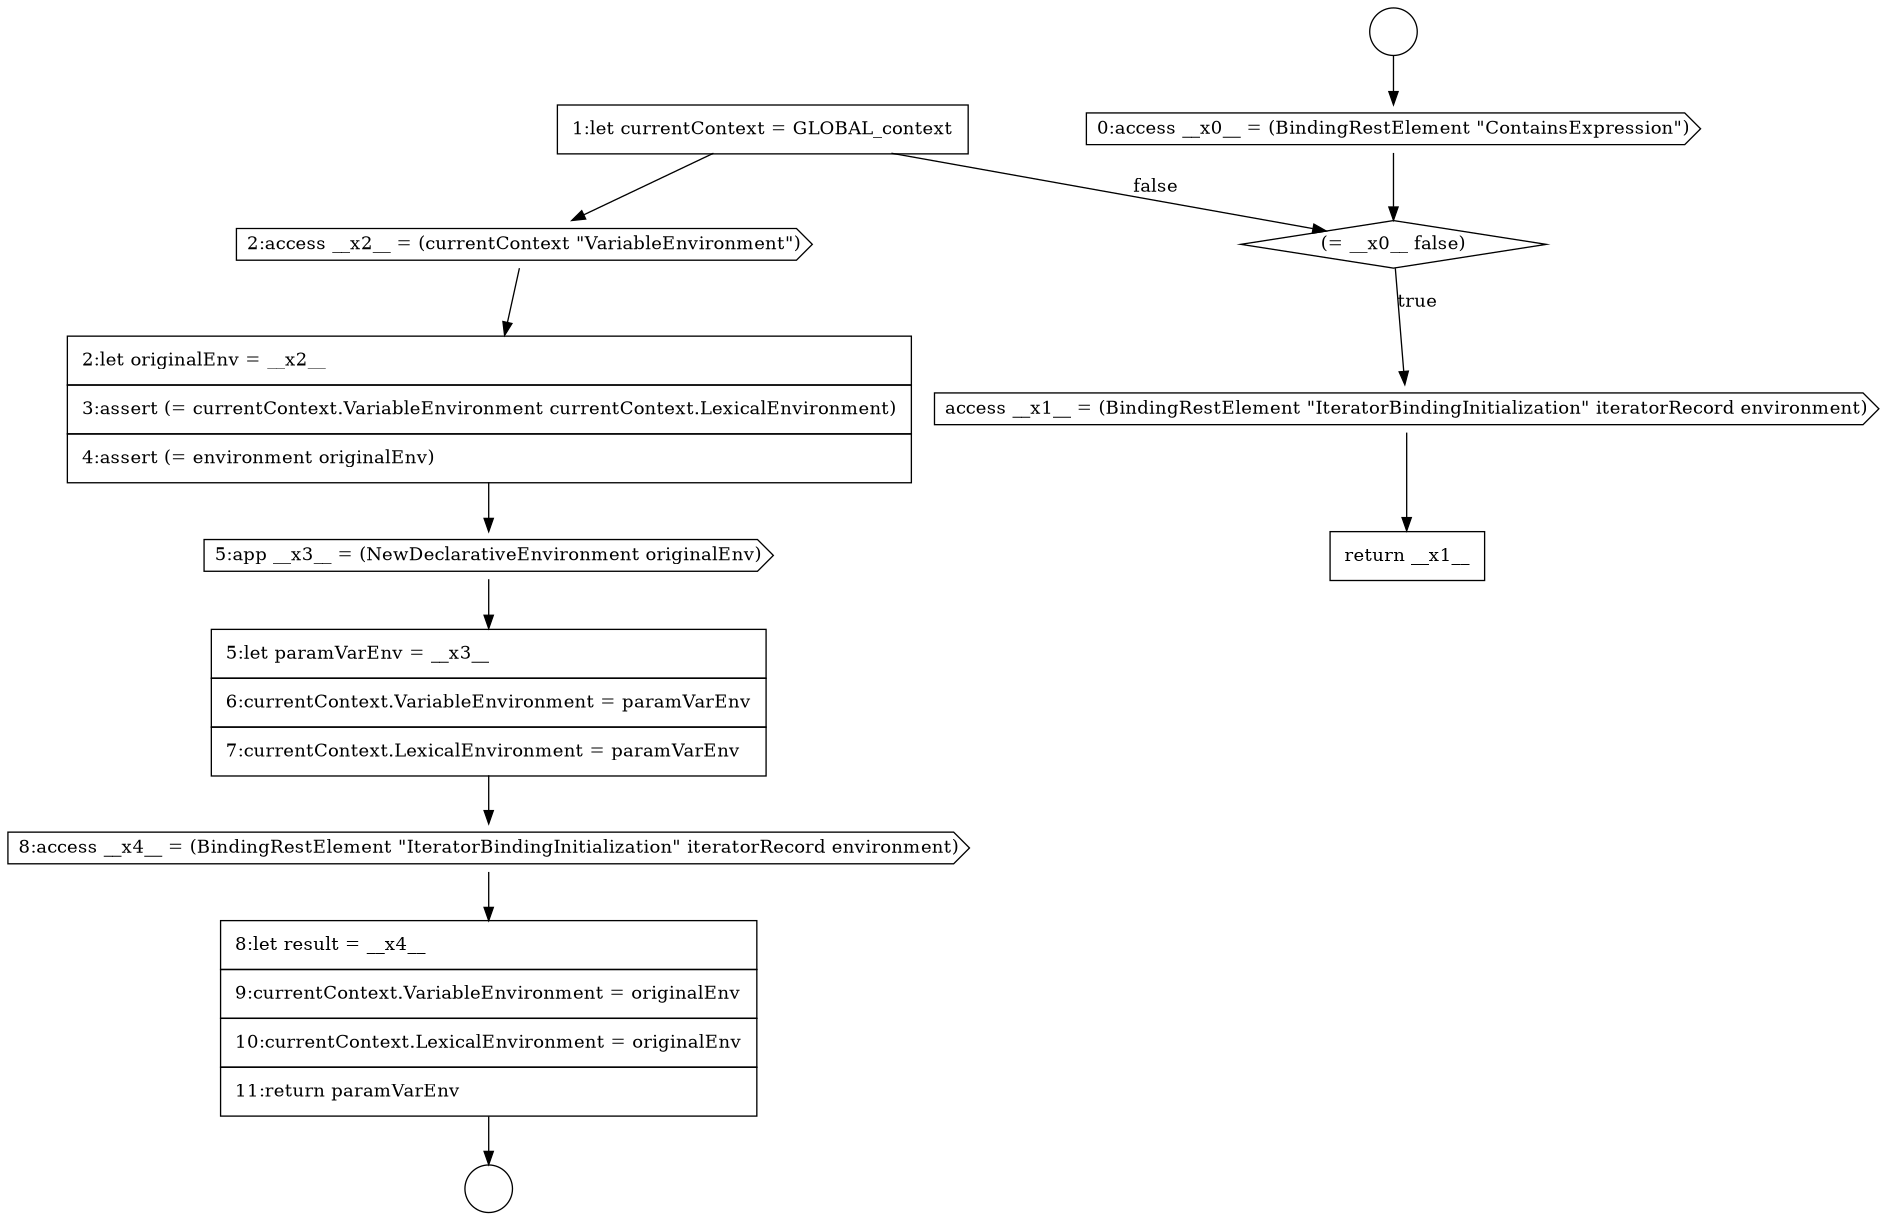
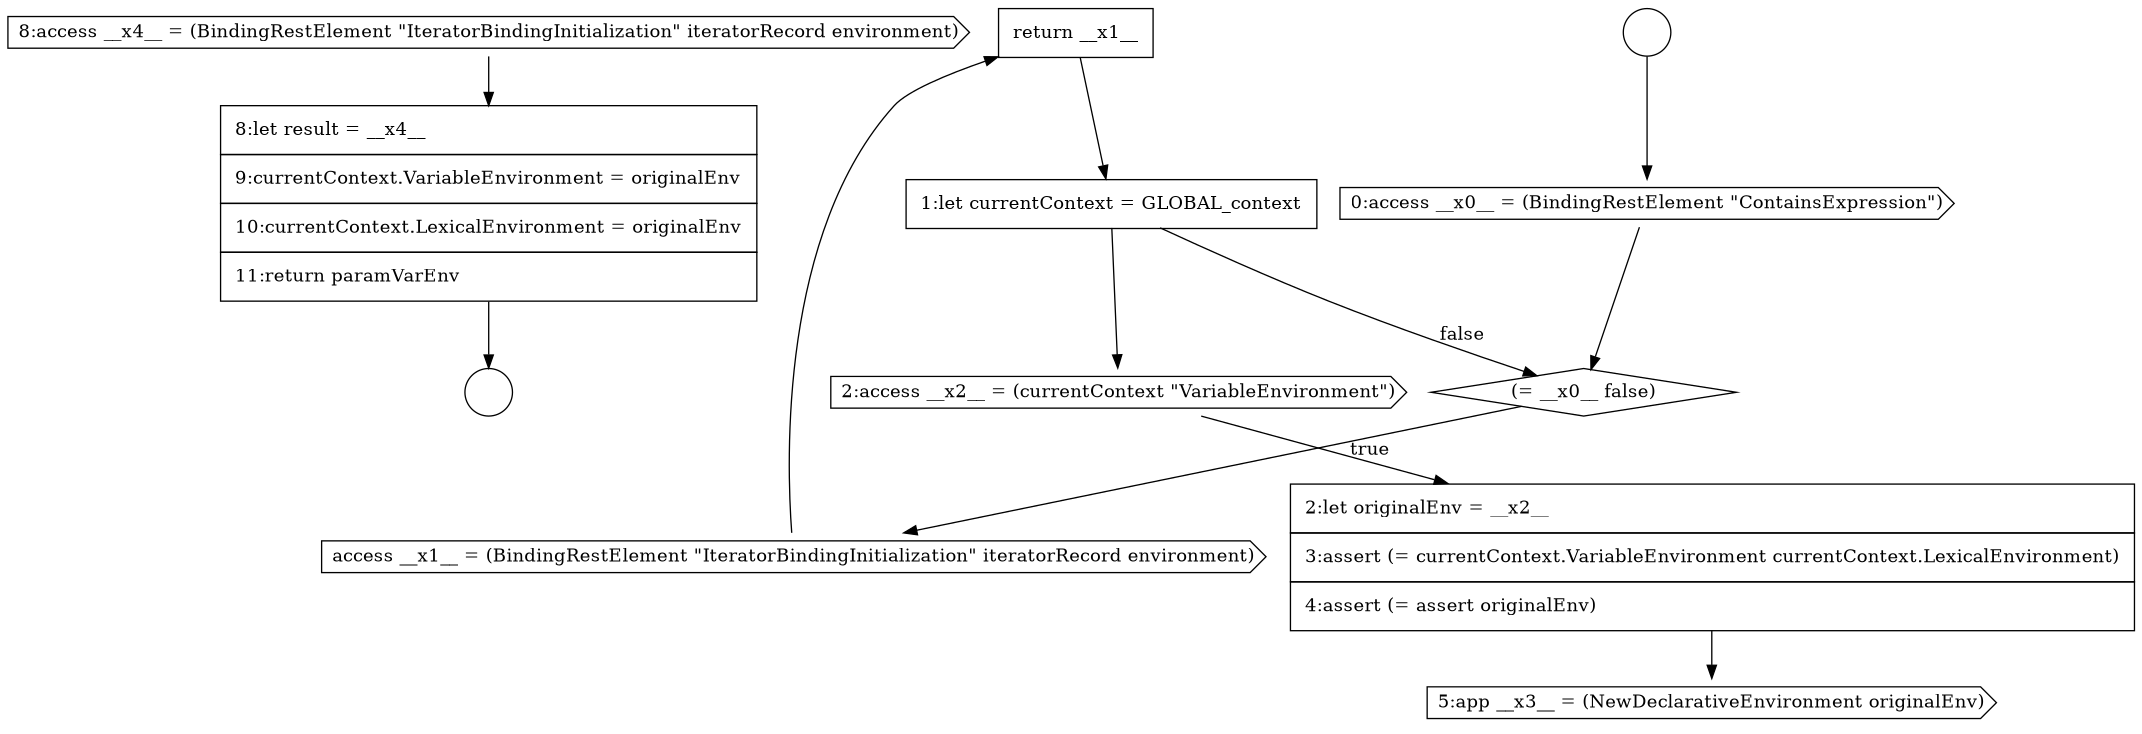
none -> (1092, 111)
(259, 458) -> (1451, 606)
(489, 702) -> none
